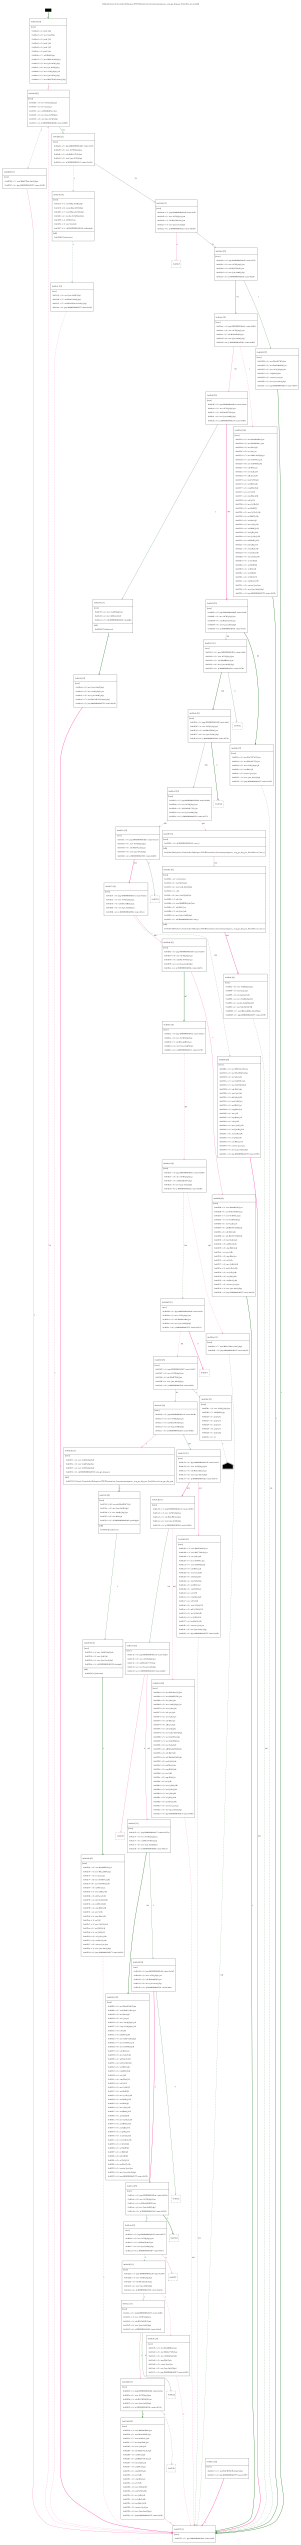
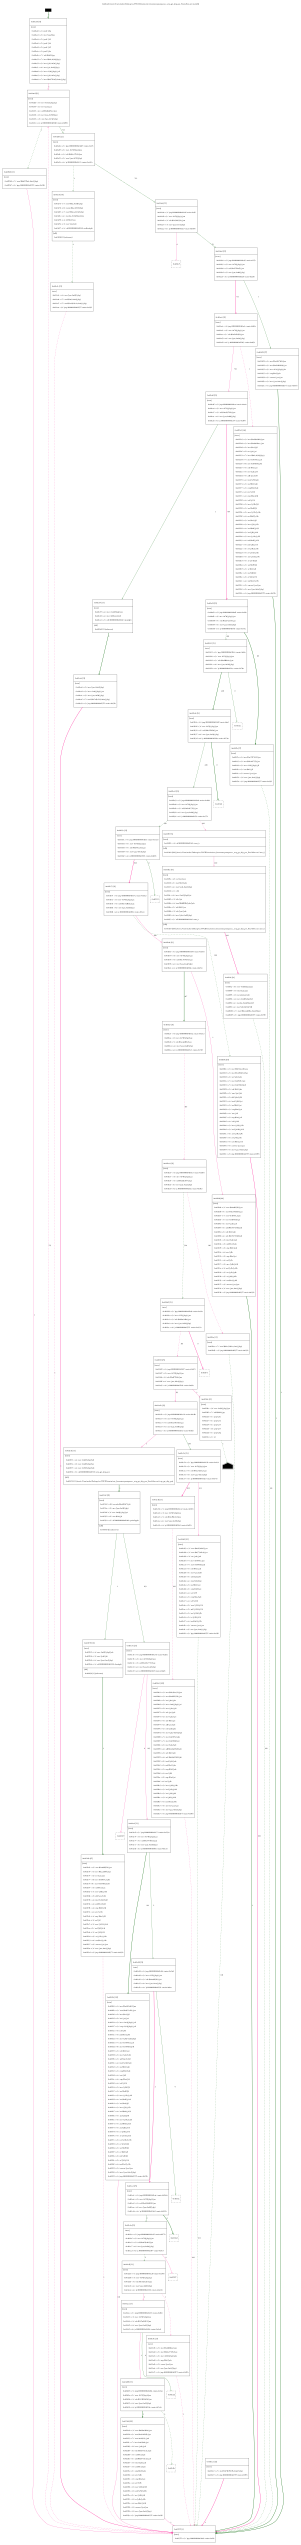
(158, 1585) -> (134, 1587)
none -> (117, 2378)
